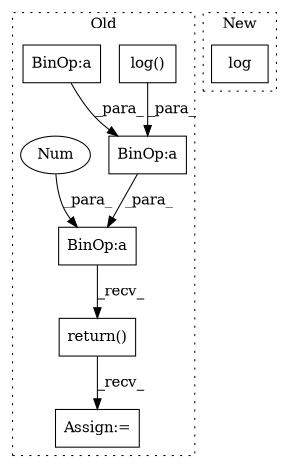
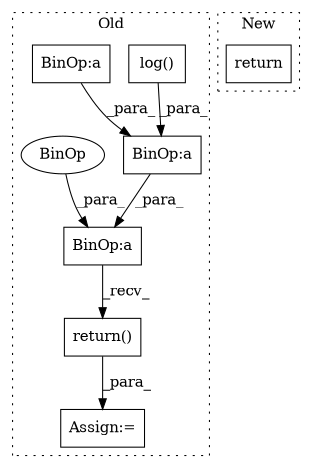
(240, 64) -> (259, 64)
(56, 155) -> (63, 155)
(121, 383) -> (127, 383)
